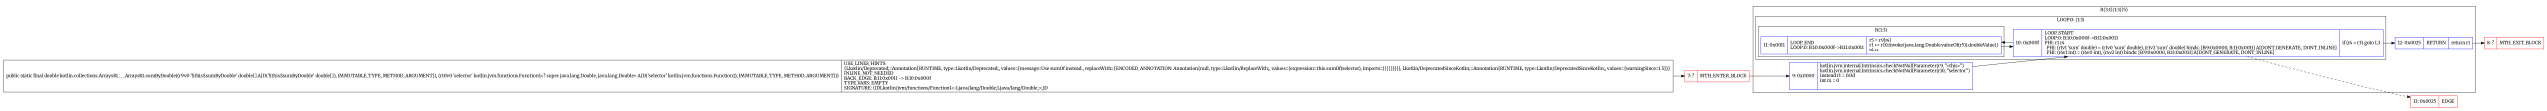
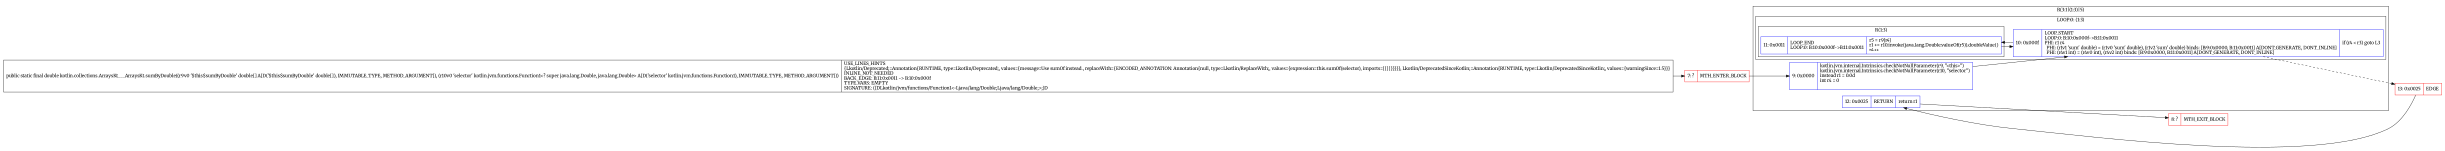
(2388, 43) -> (2169, 143)
